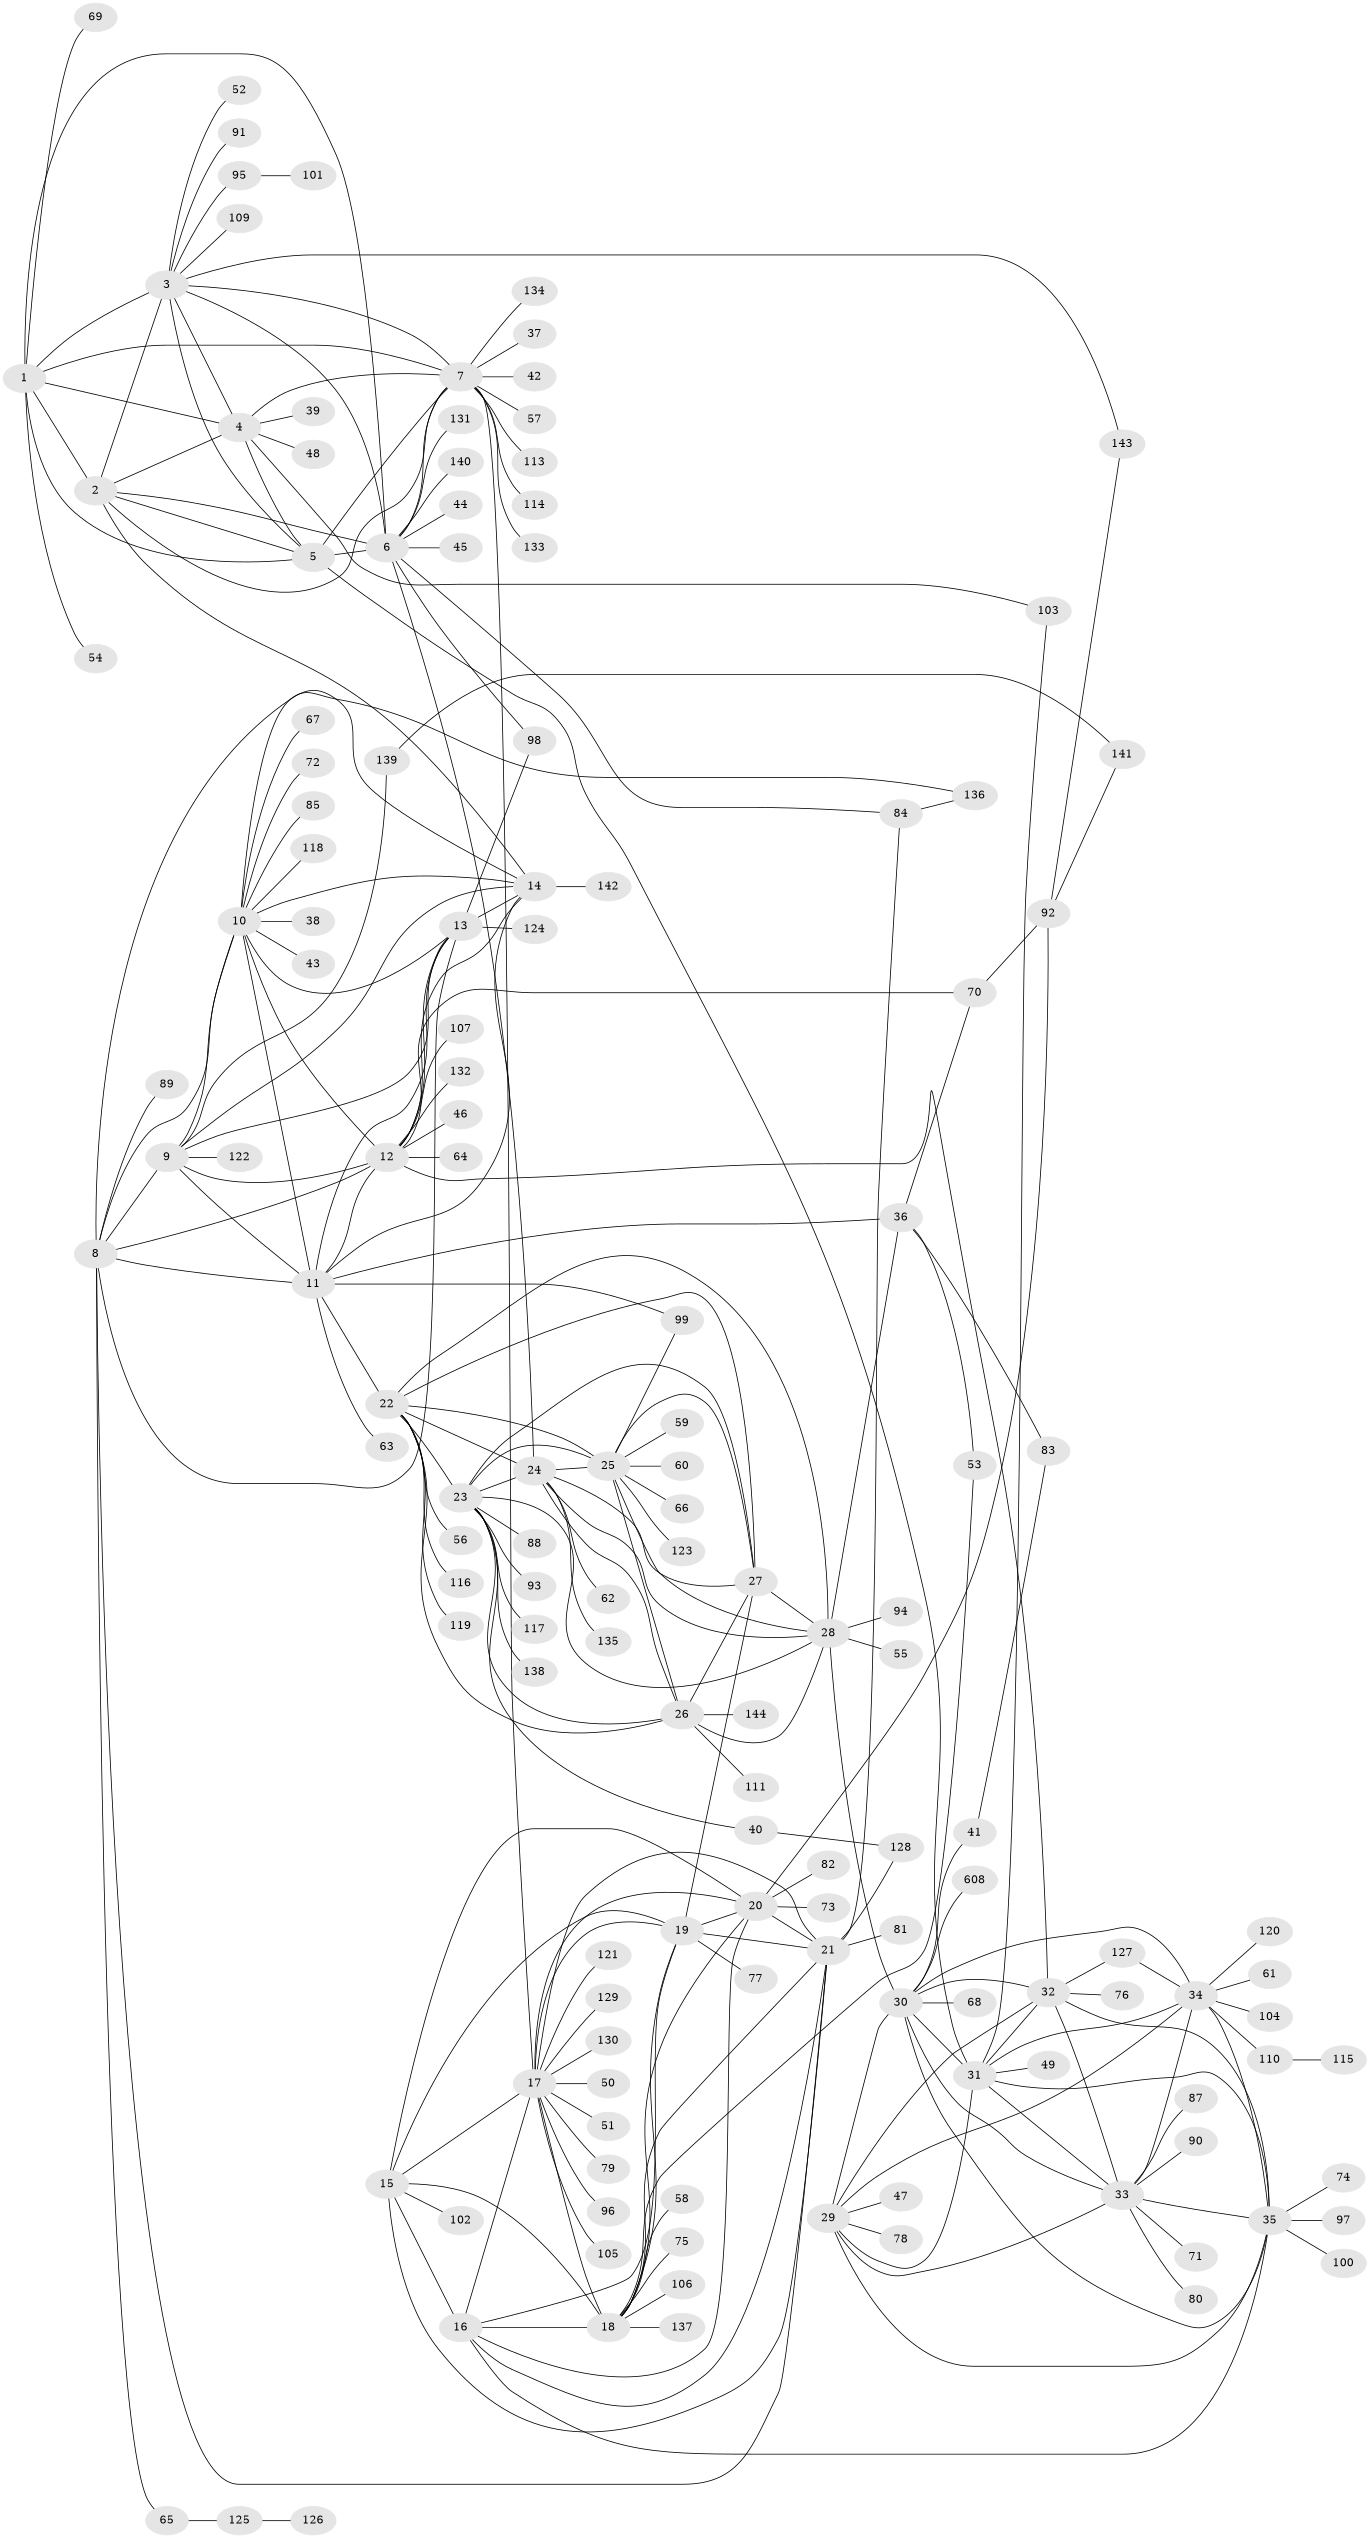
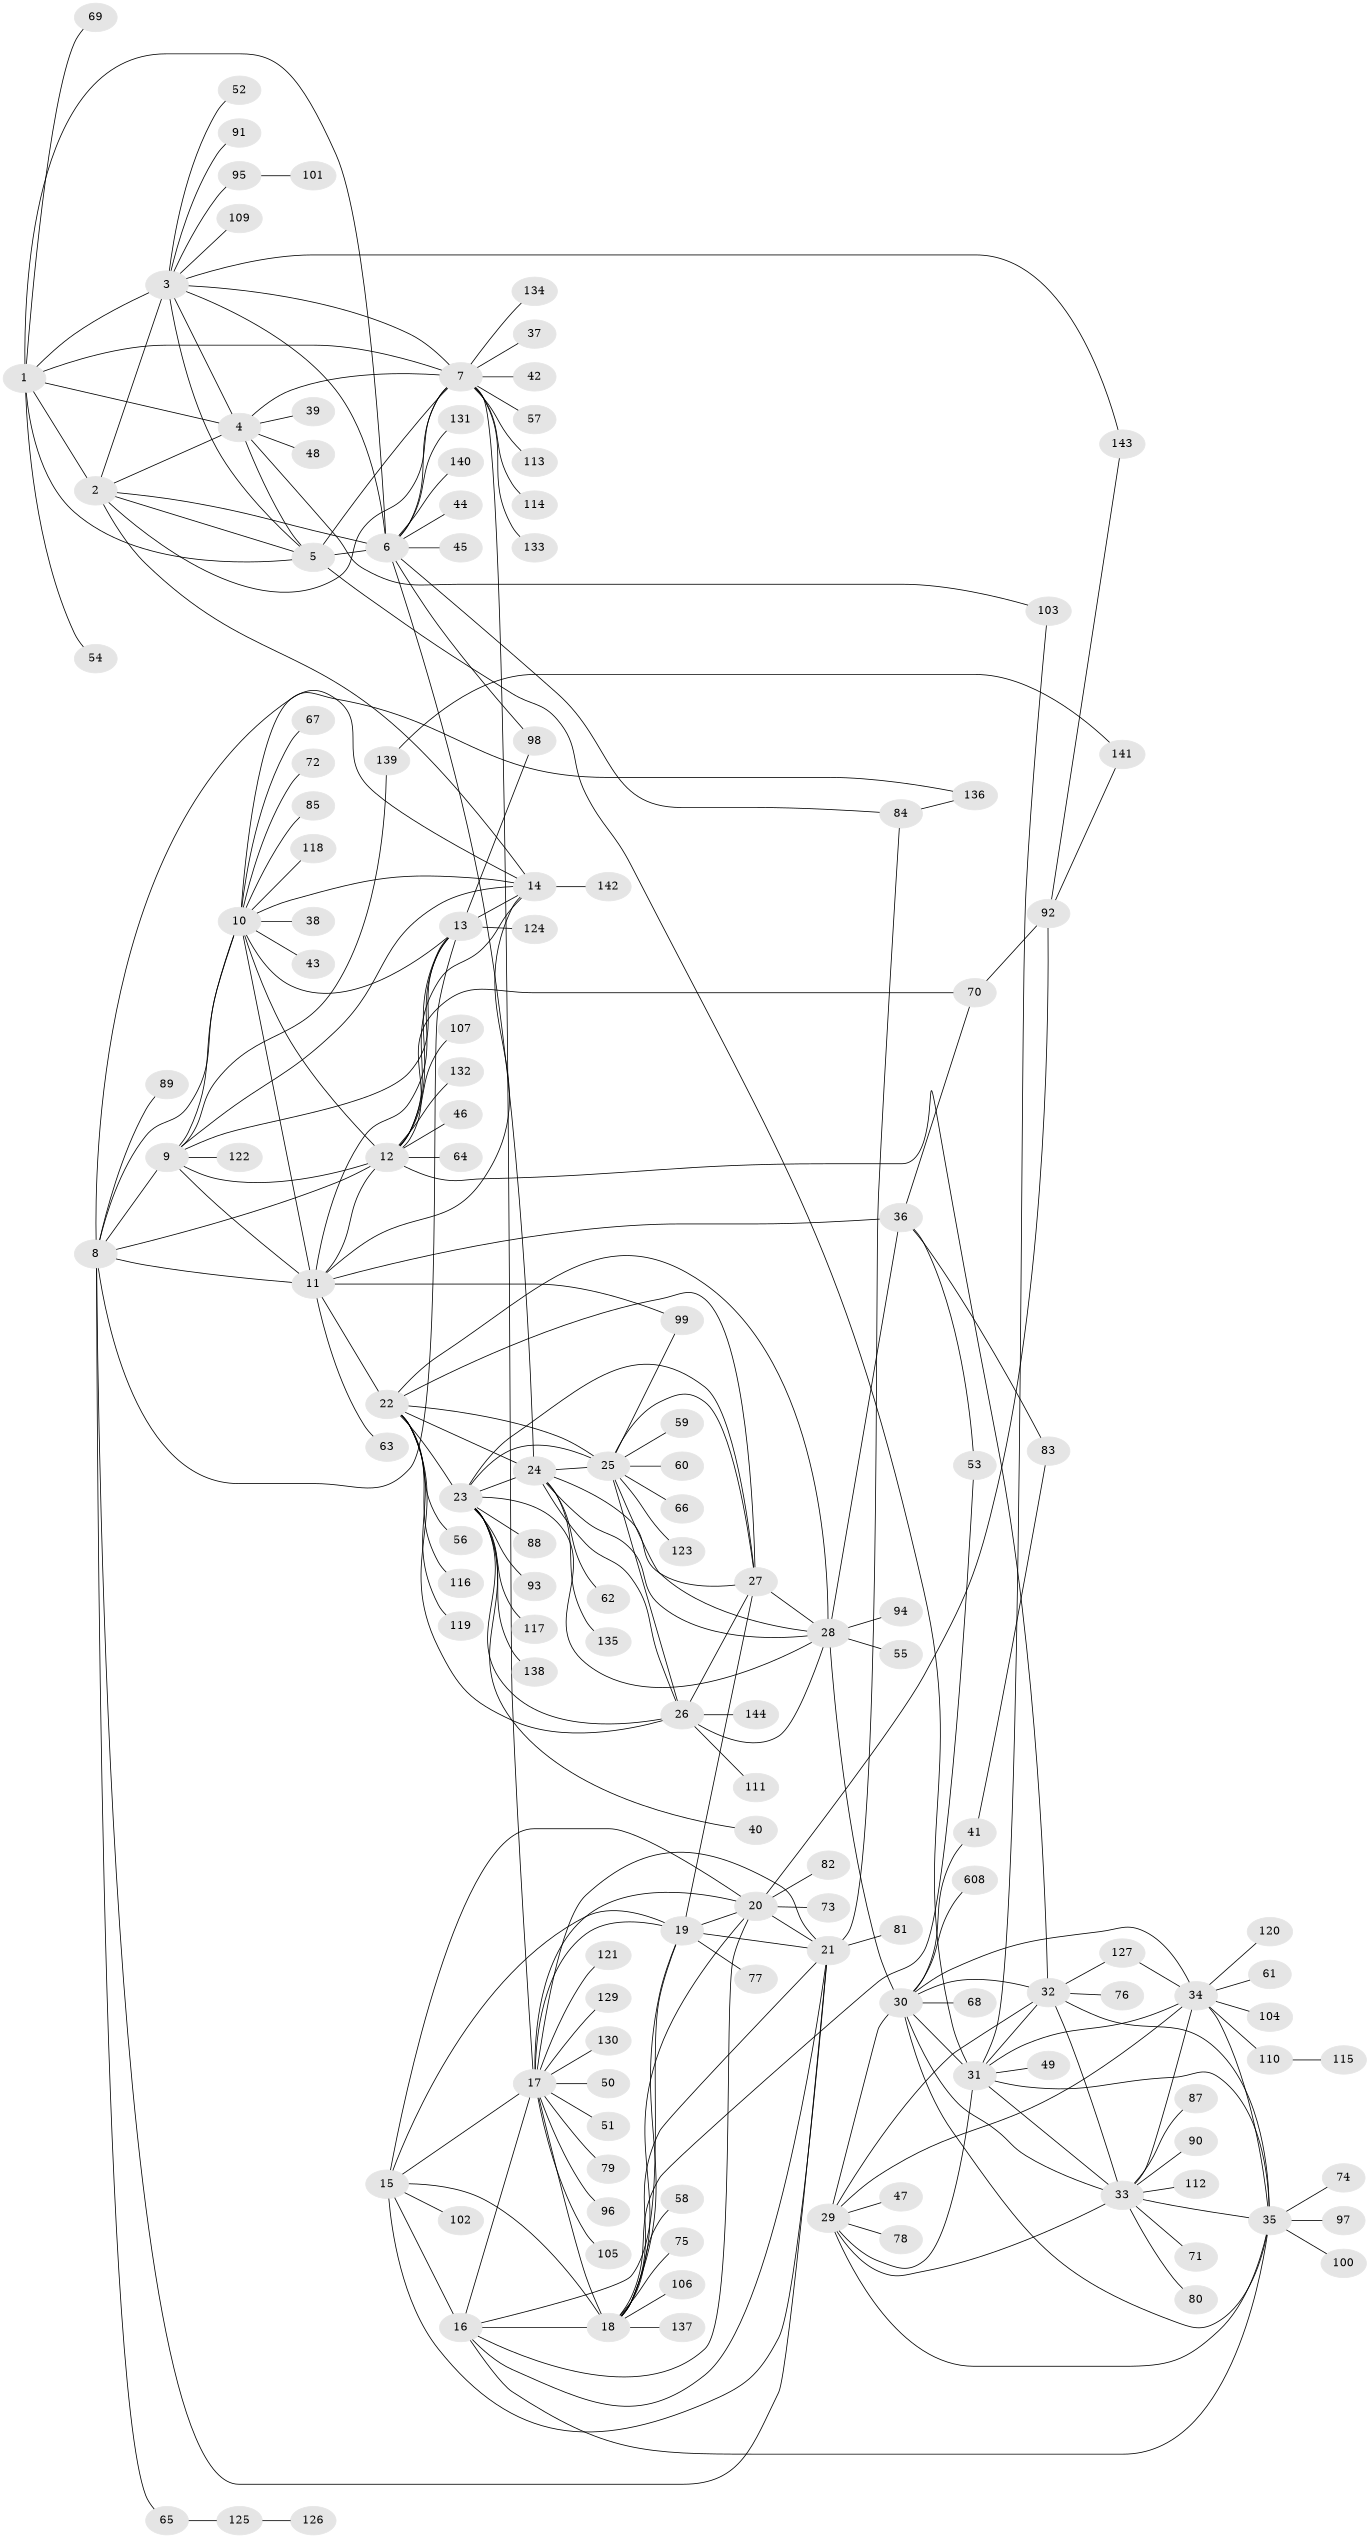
(901, 1848) -> none
none -> (1196, 2184)
